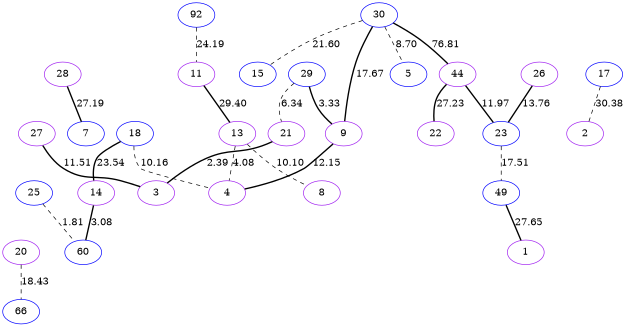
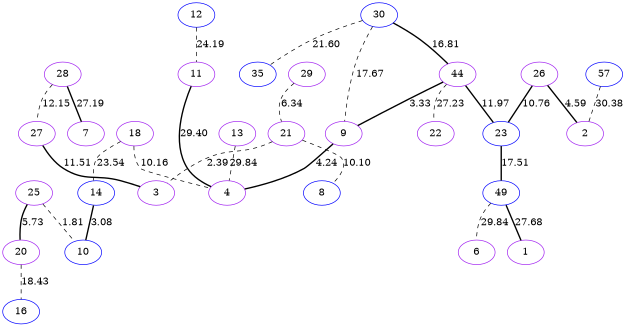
(196, 15) -> (196, 15)
(446, 45) -> (446, 45)
(353, 72) -> (353, 72)
(258, 74) -> (258, 74)
(307, 74) -> (307, 74)
(408, 74) -> none
(604, 74) -> (604, 74)
none -> (41, 101)
(436, 101) -> (436, 101)
(217, 104) -> (180, 142)
(536, 104) -> (536, 104)
none -> (562, 104)
(317, 107) -> (400, 103)
(86, 134) -> (86, 134)
(135, 134) -> (135, 134)
(217, 155) -> (217, 155)
(99, 156) -> (99, 156)
(243, 163) -> (243, 163)
(327, 163) -> (327, 163)
(501, 163) -> (501, 163)
(275, 168) -> (336, 154)
(34, 193) -> (34, 193)
(96, 193) -> (96, 193)
(322, 193) -> (322, 193)
none -> (21, 222)
(529, 223) -> (529, 223)
(83, 252) -> (83, 252)
none -> (477, 252)
(21, 312) -> (21, 312)
